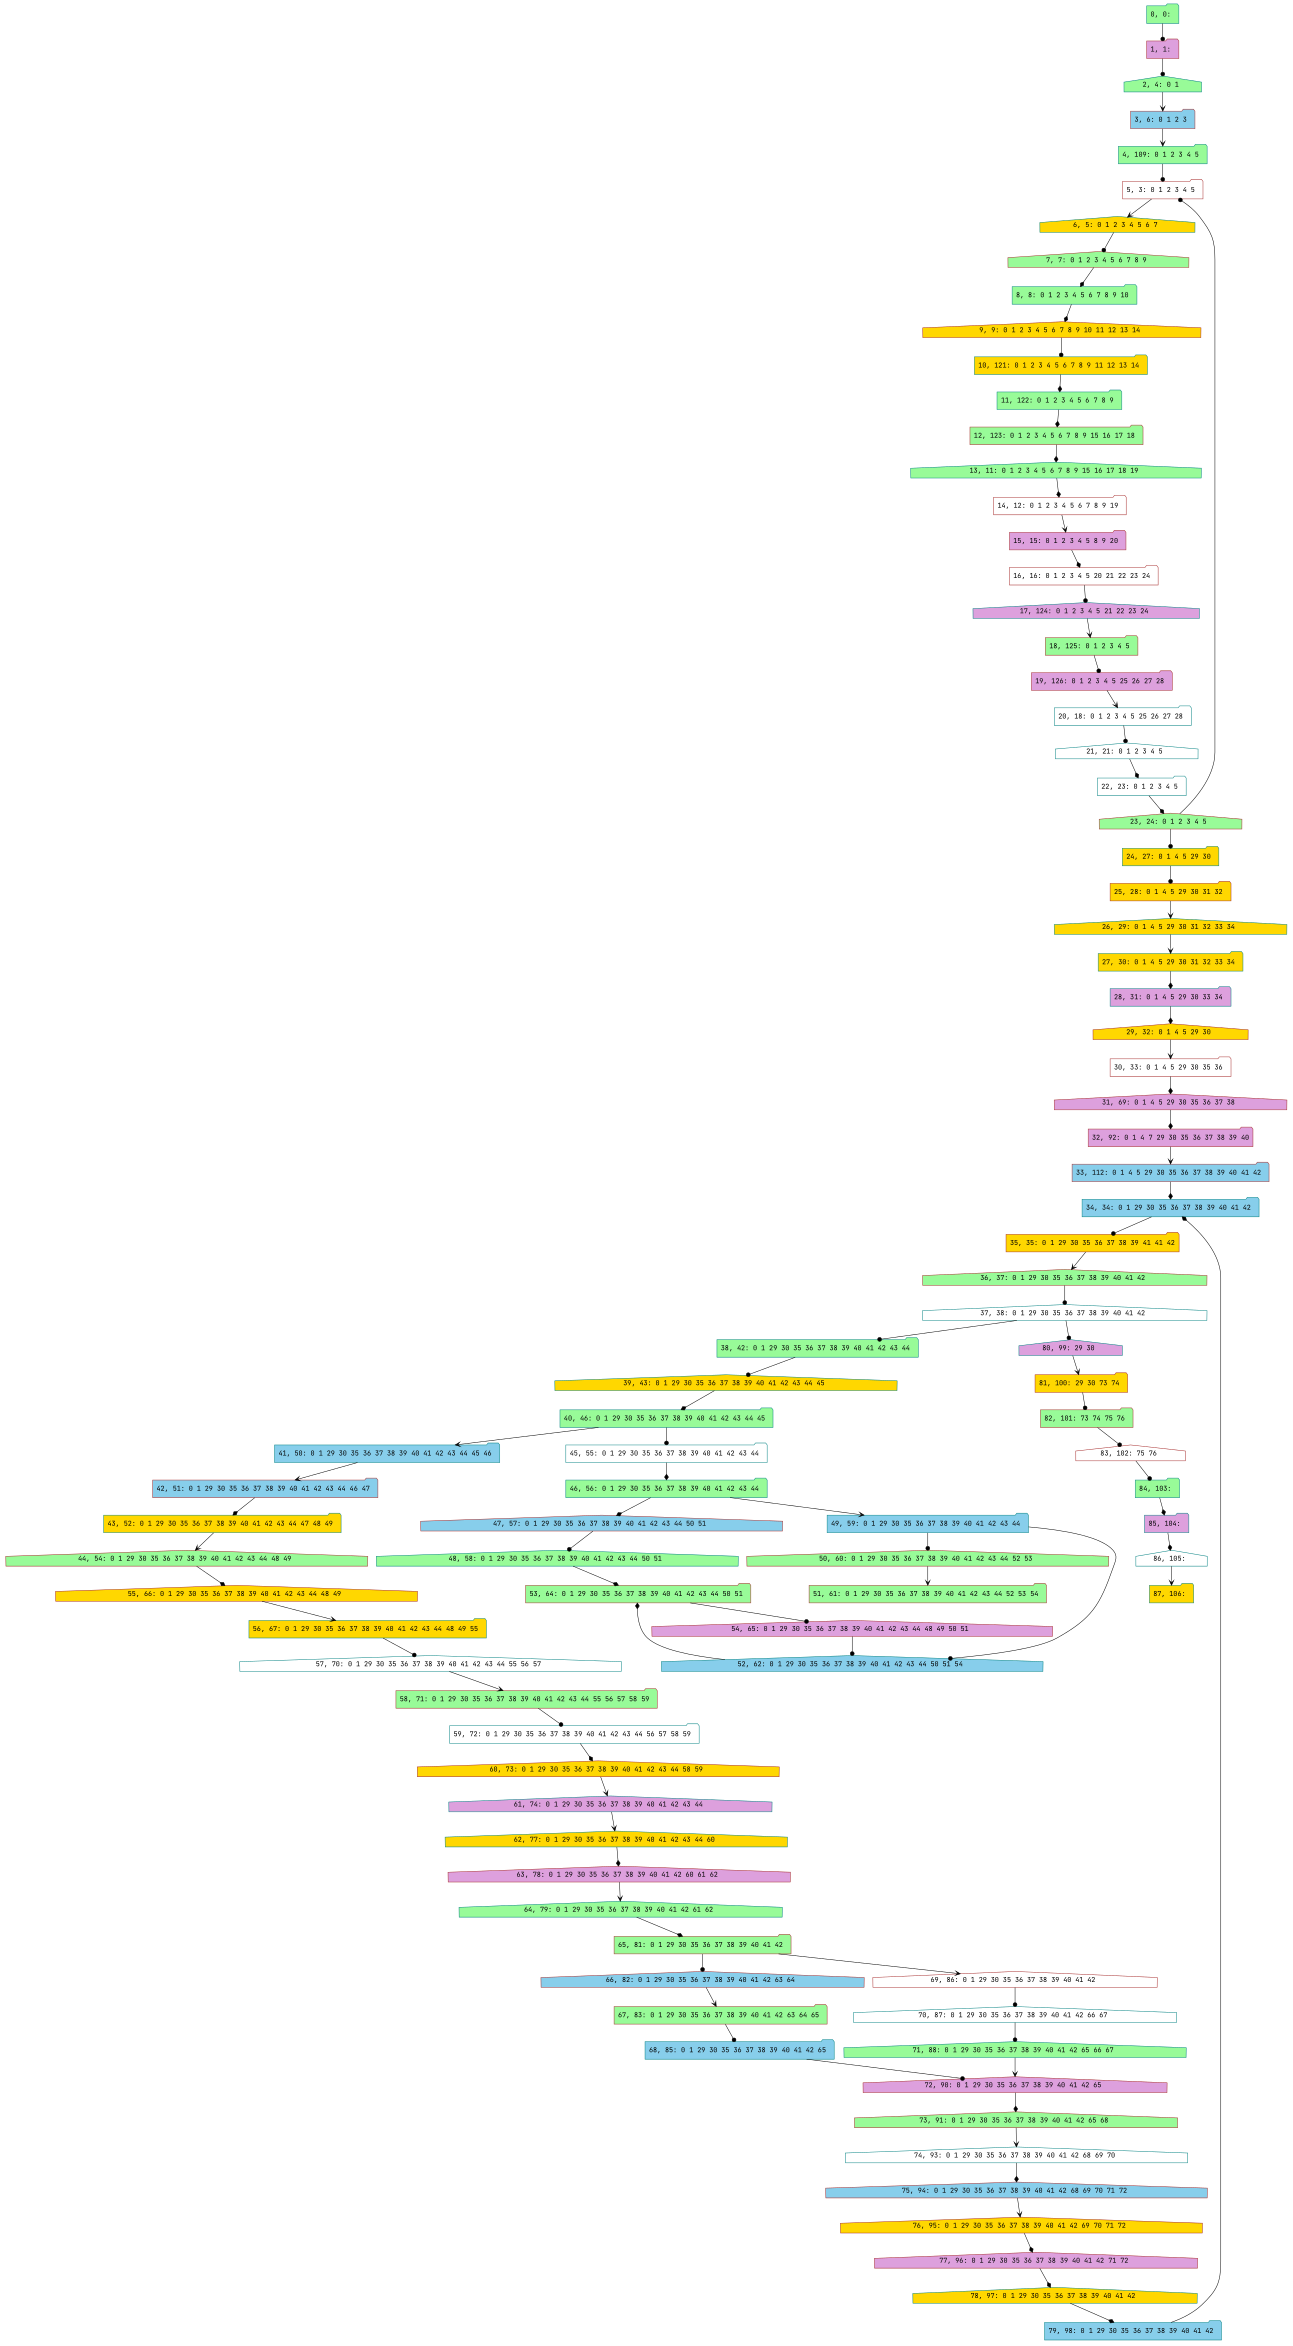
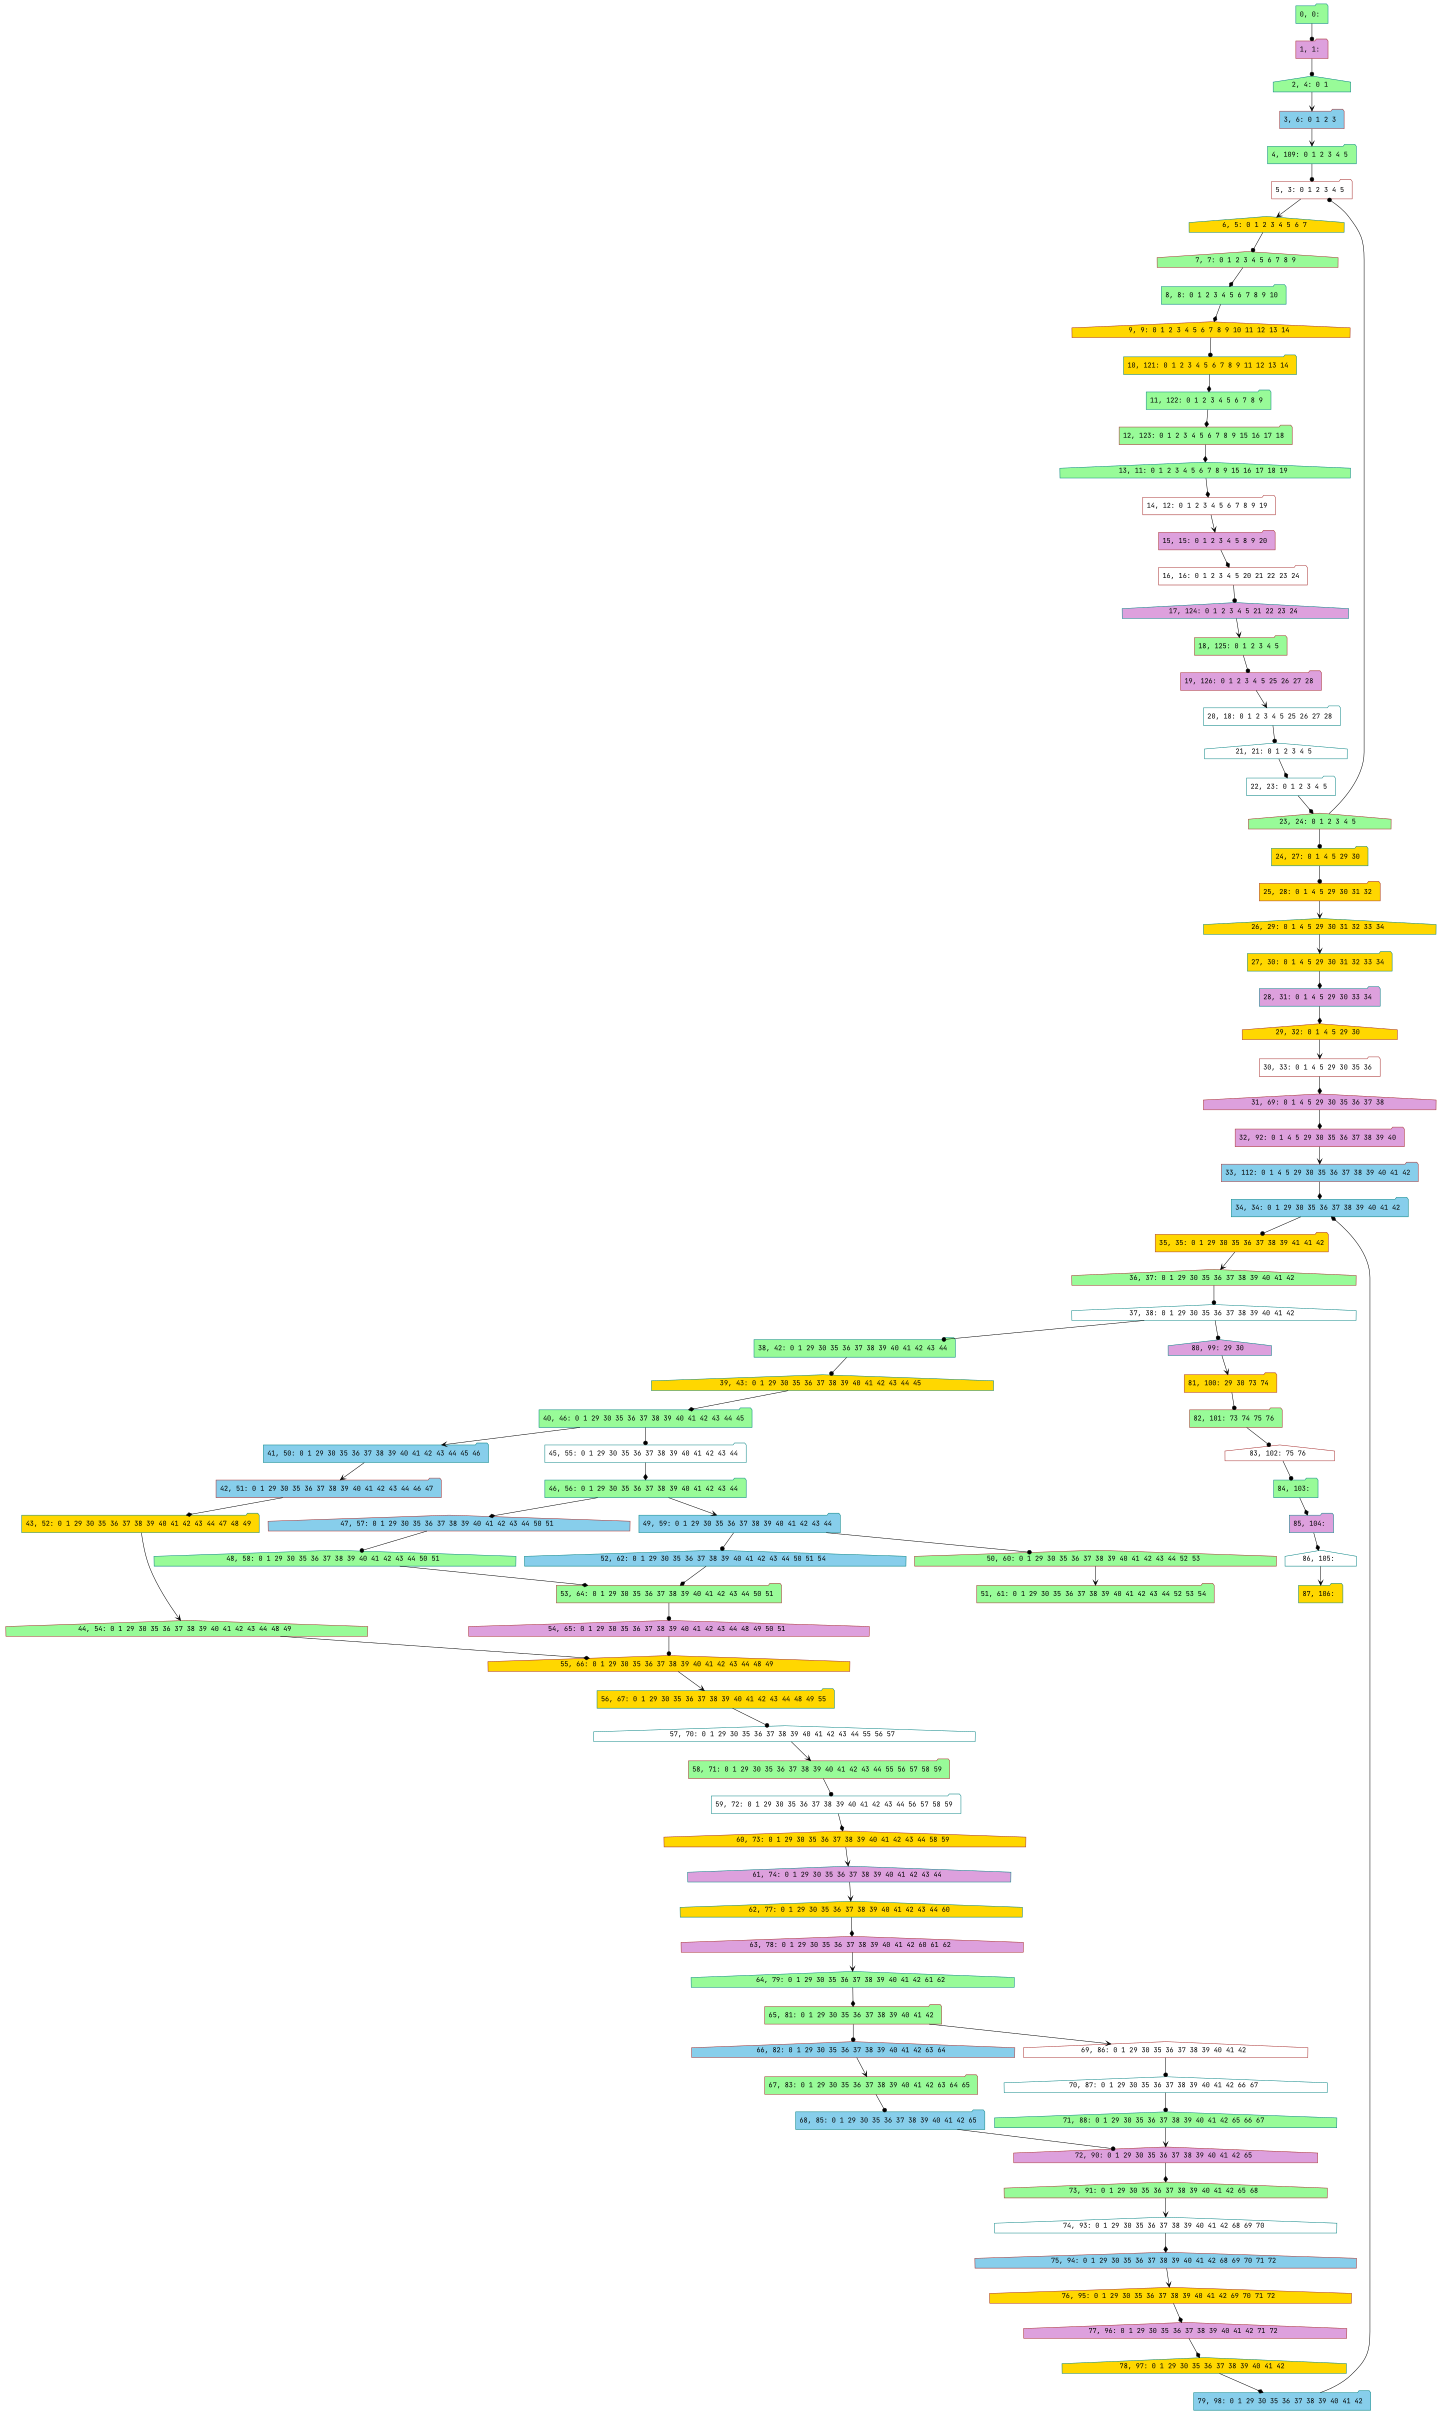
(1171, 1138) -> (1320, 1138)
(852, 1644) -> (669, 1644)
